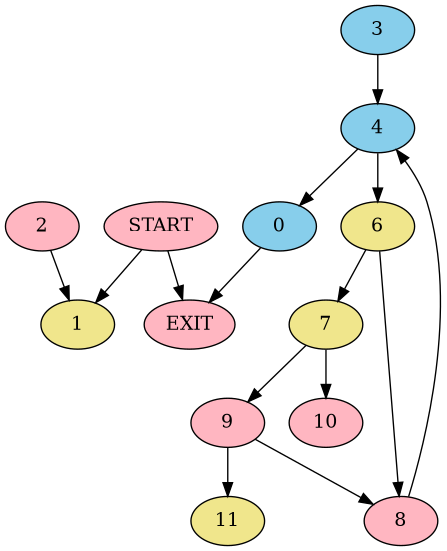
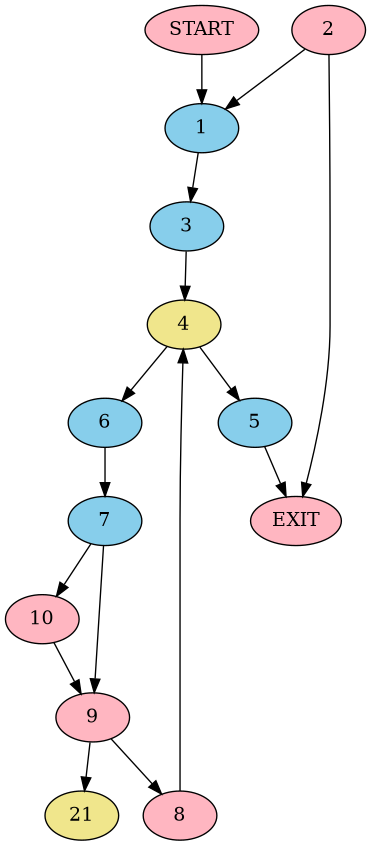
(378, 128) -> (184, 325)
none -> (195, 170)
(280, 226) -> (255, 423)
(378, 226) -> (105, 423)
(173, 269) -> (330, 270)
(78, 325) -> (202, 128)
(326, 325) -> (105, 521)
(389, 367) -> none
(228, 521) -> (82, 816)
none -> (64, 662)
